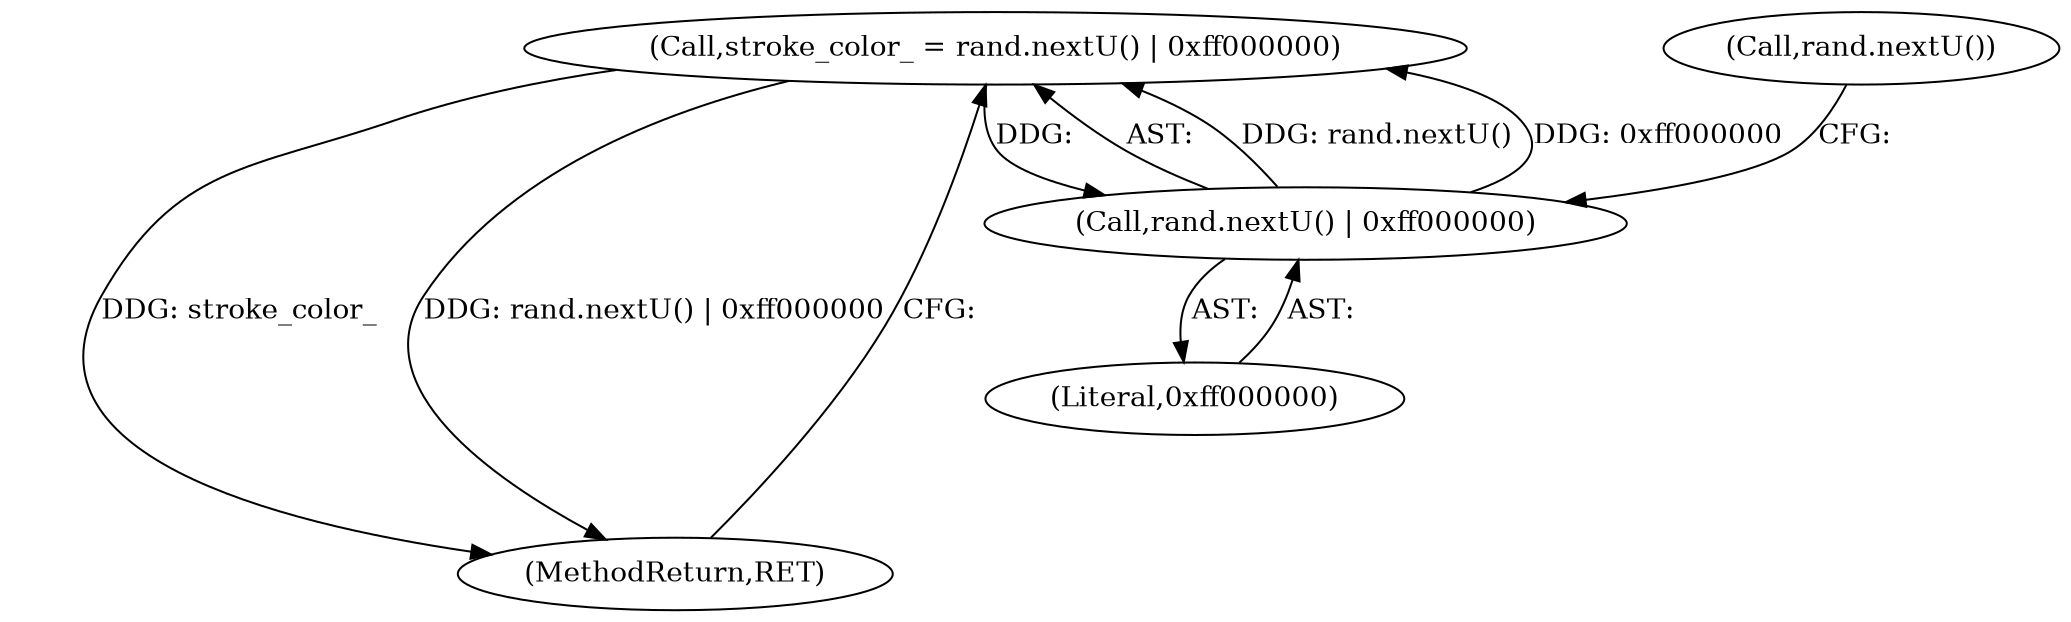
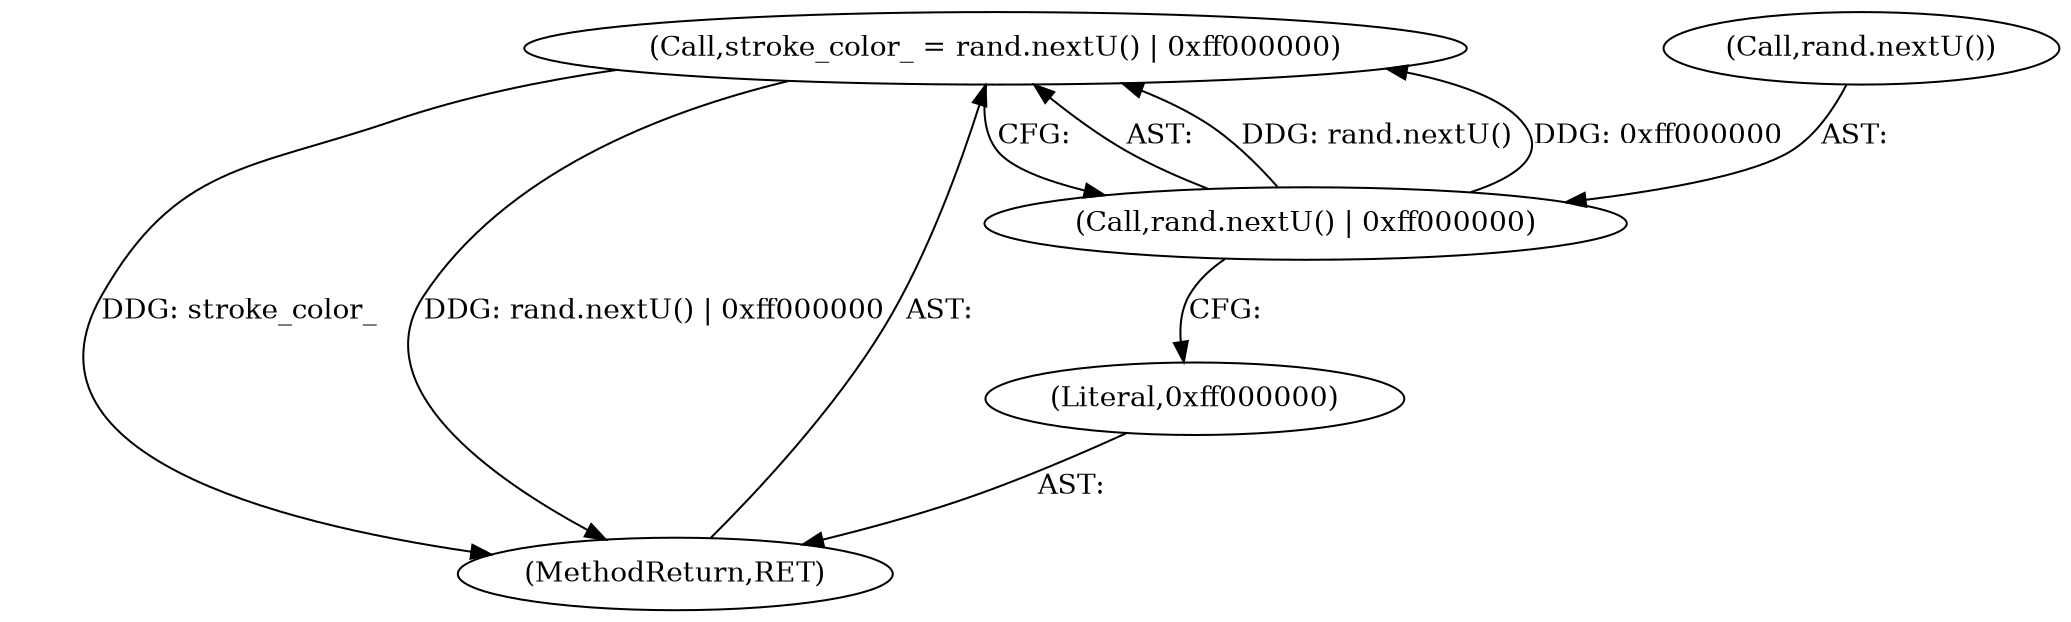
(1039, 136) -> (1039, 136)
(1859, 136) -> (1859, 136)
(944, 311) -> (944, 311)
(1230, 311) -> (1230, 311)
(1272, 325) -> (977, 495)
